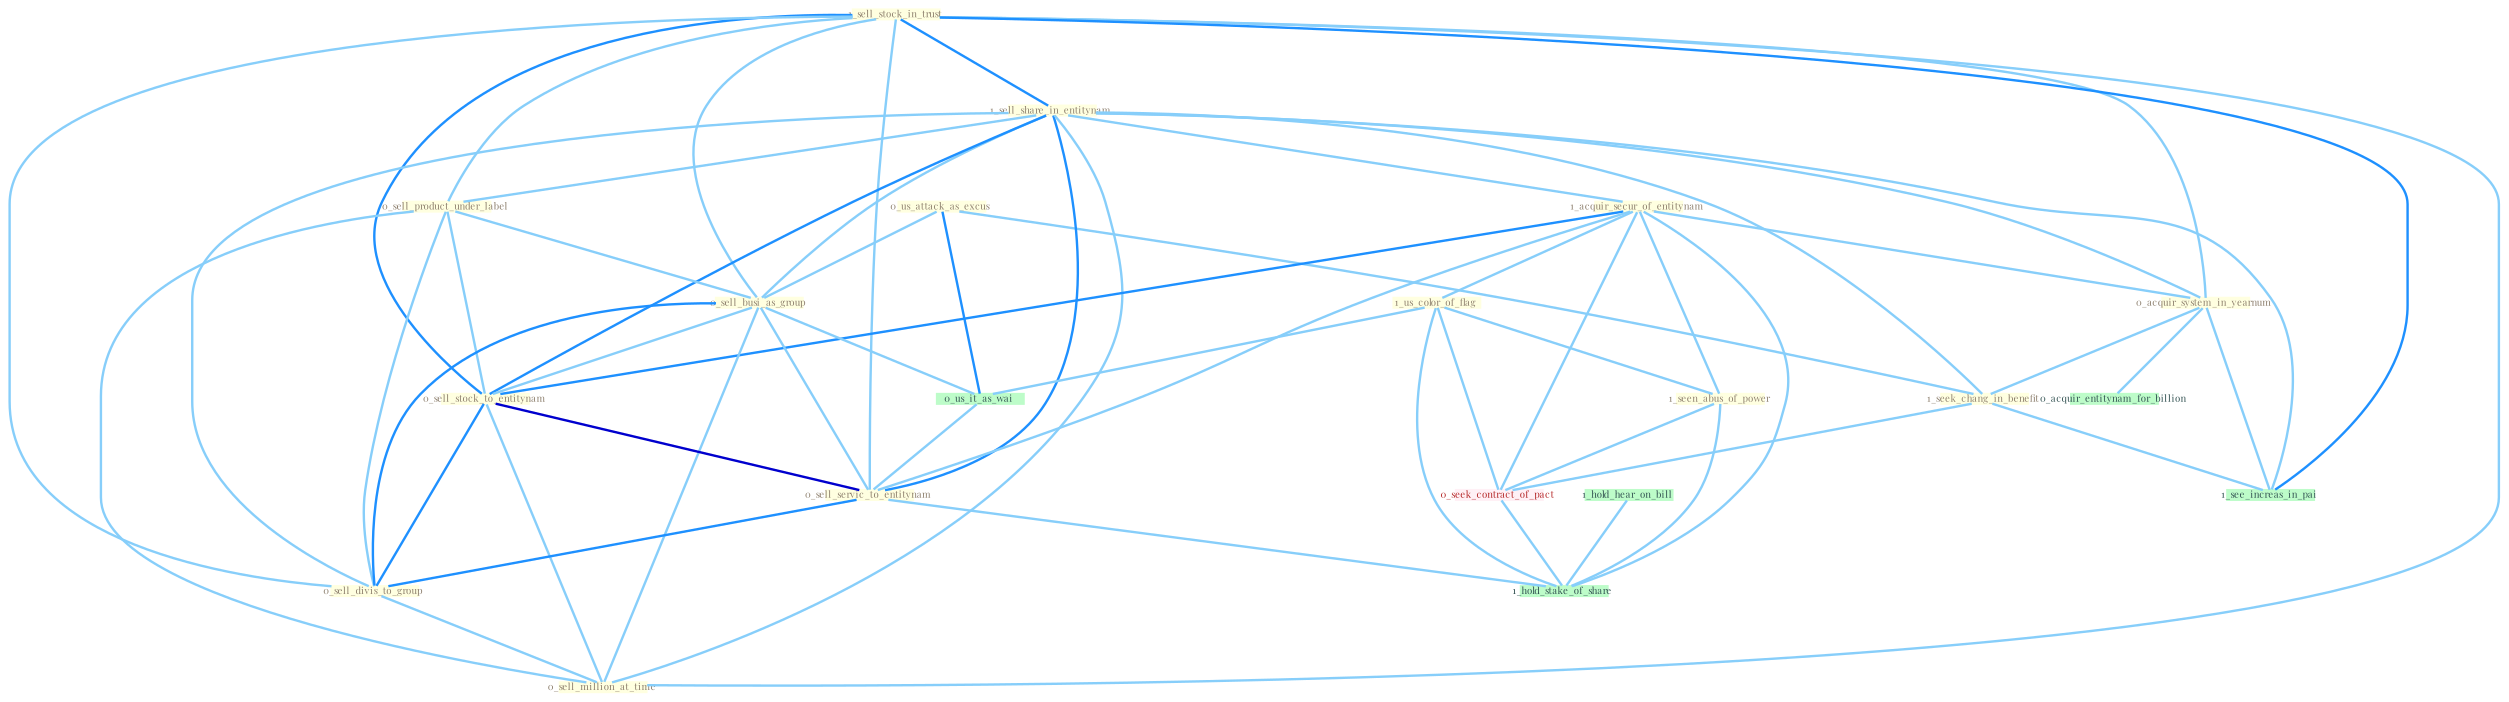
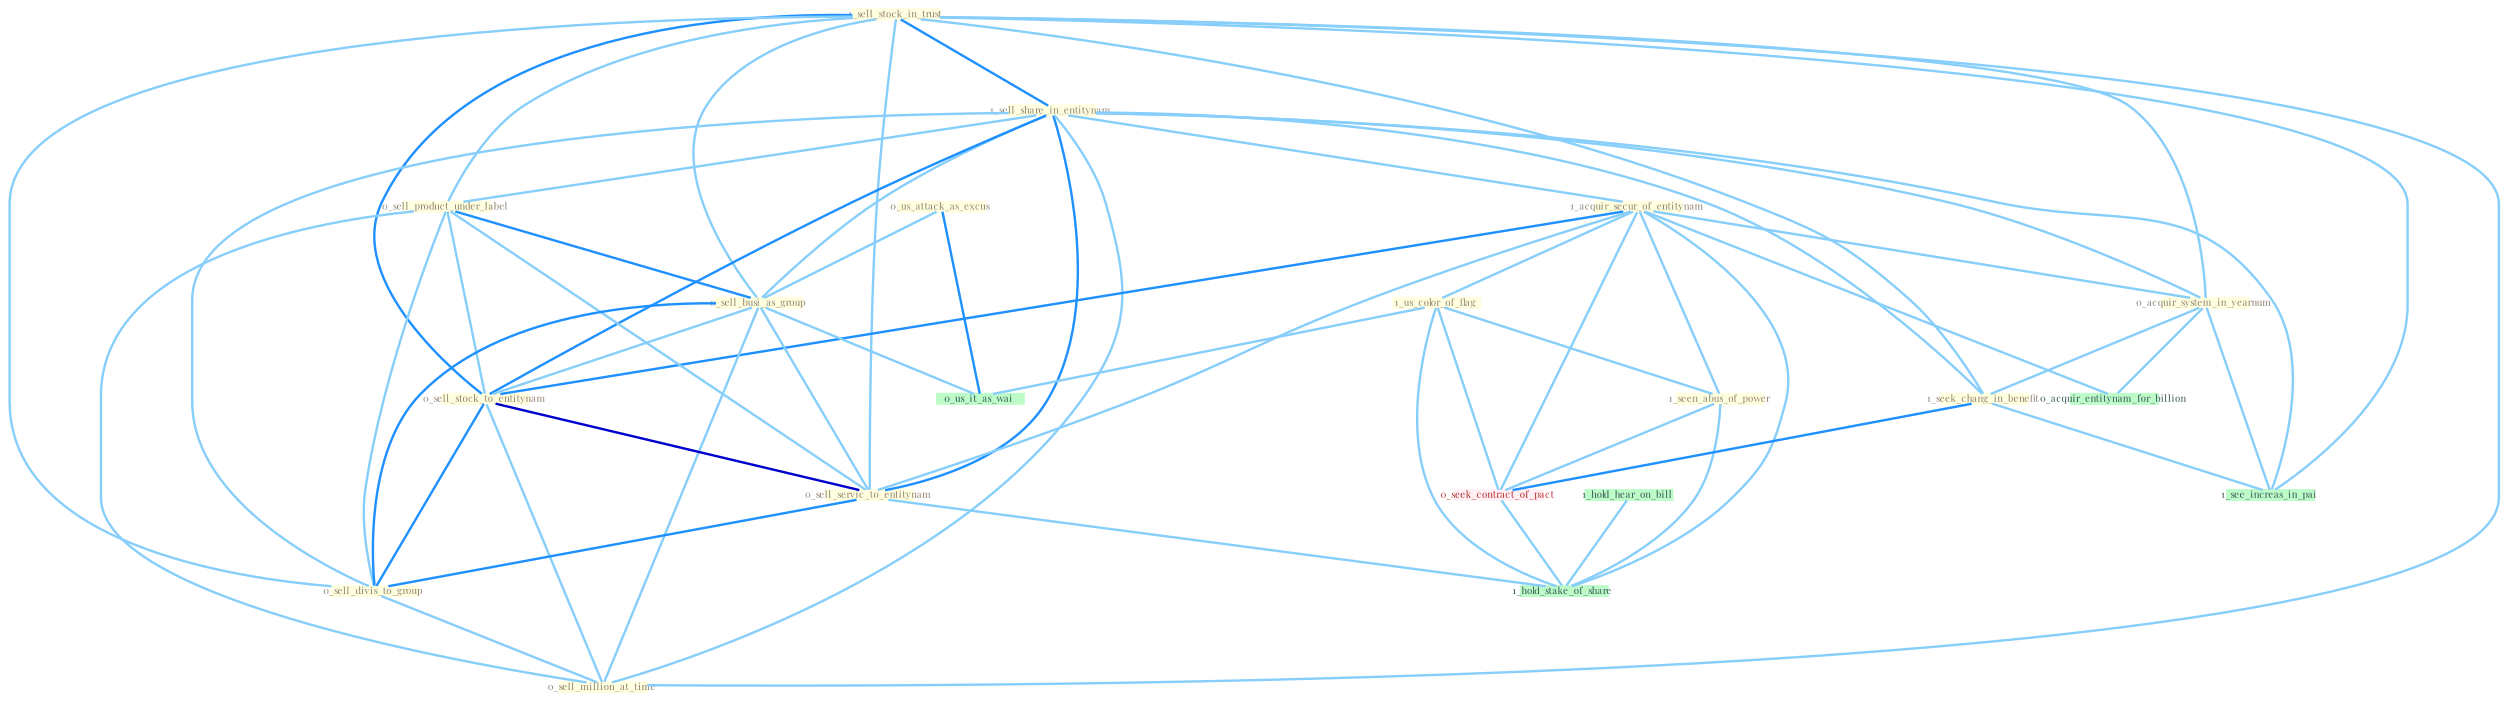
(2175, 106) -> (2175, 106)
(603, 255) -> (603, 255)
none -> (1819, 280)
(1494, 297) -> (1463, 115)
(925, 447) -> (700, 378)
(1742, 447) -> (1742, 447)
